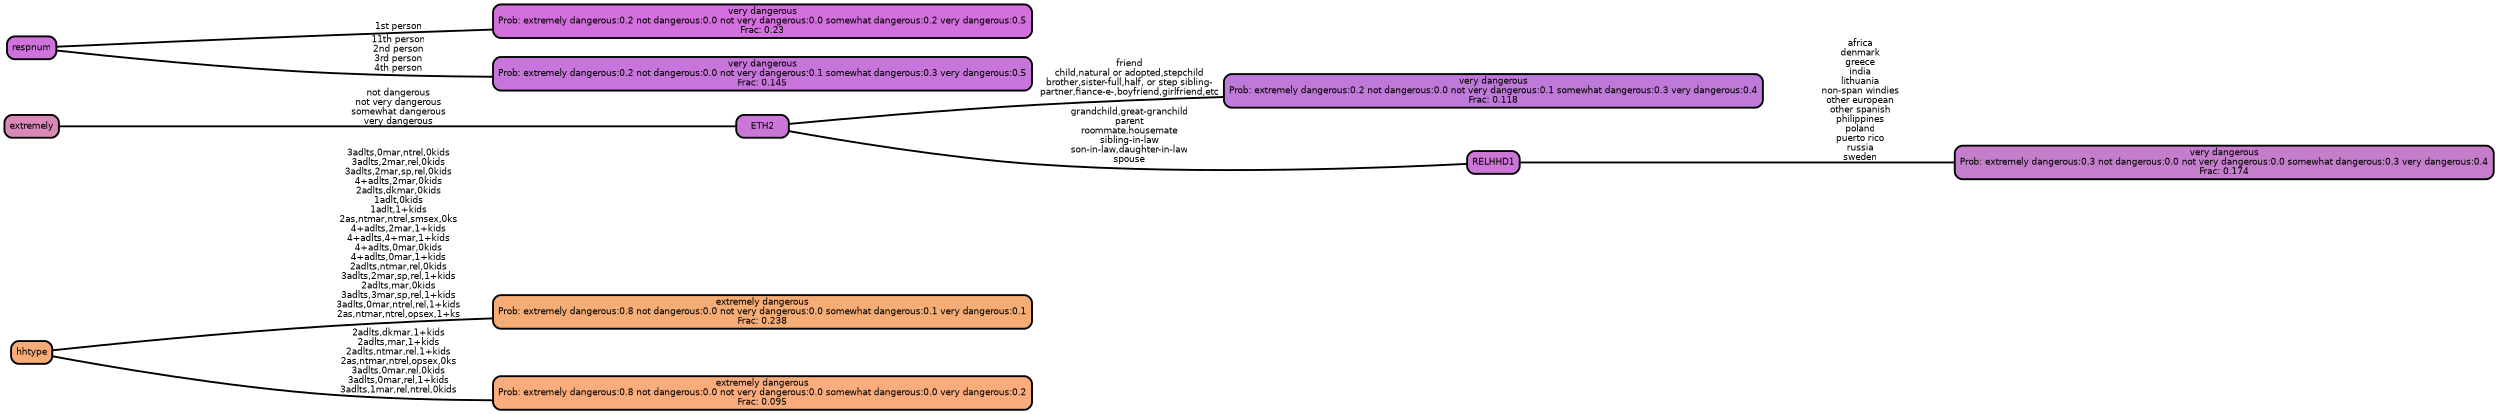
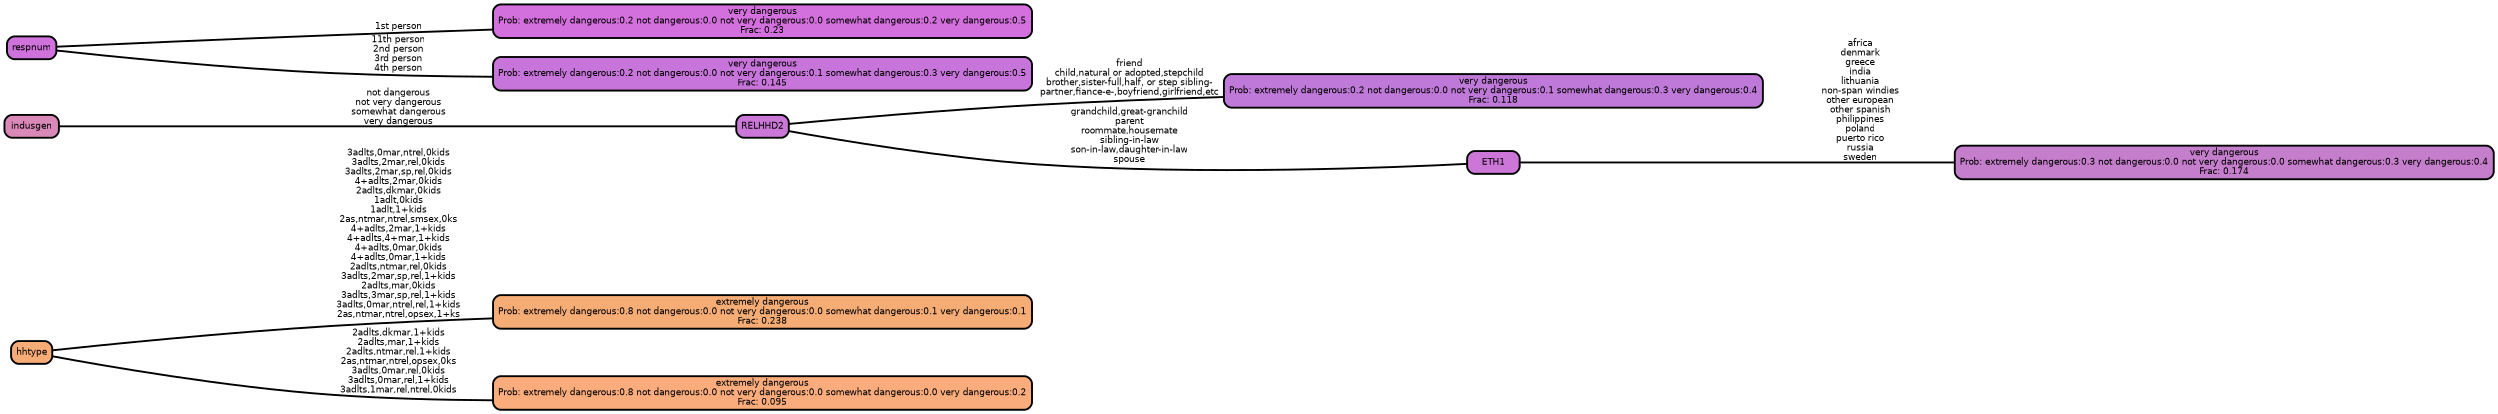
(32, 126) -> (32, 126)
(763, 126) -> (763, 126)
(1493, 162) -> (1493, 162)
